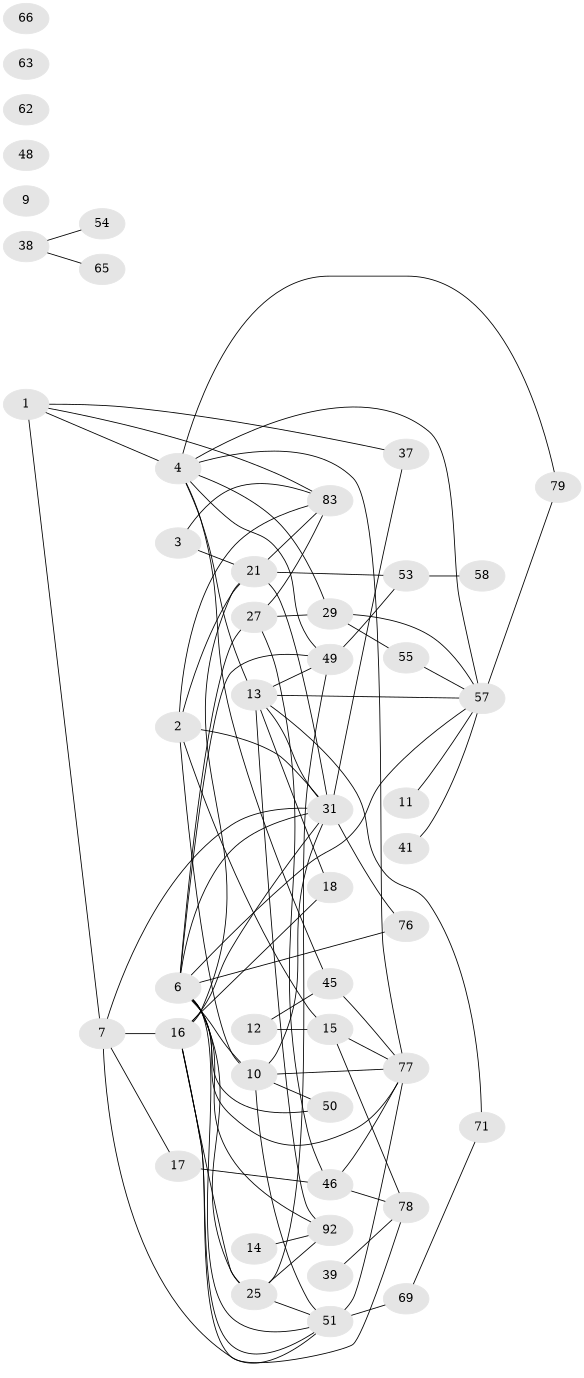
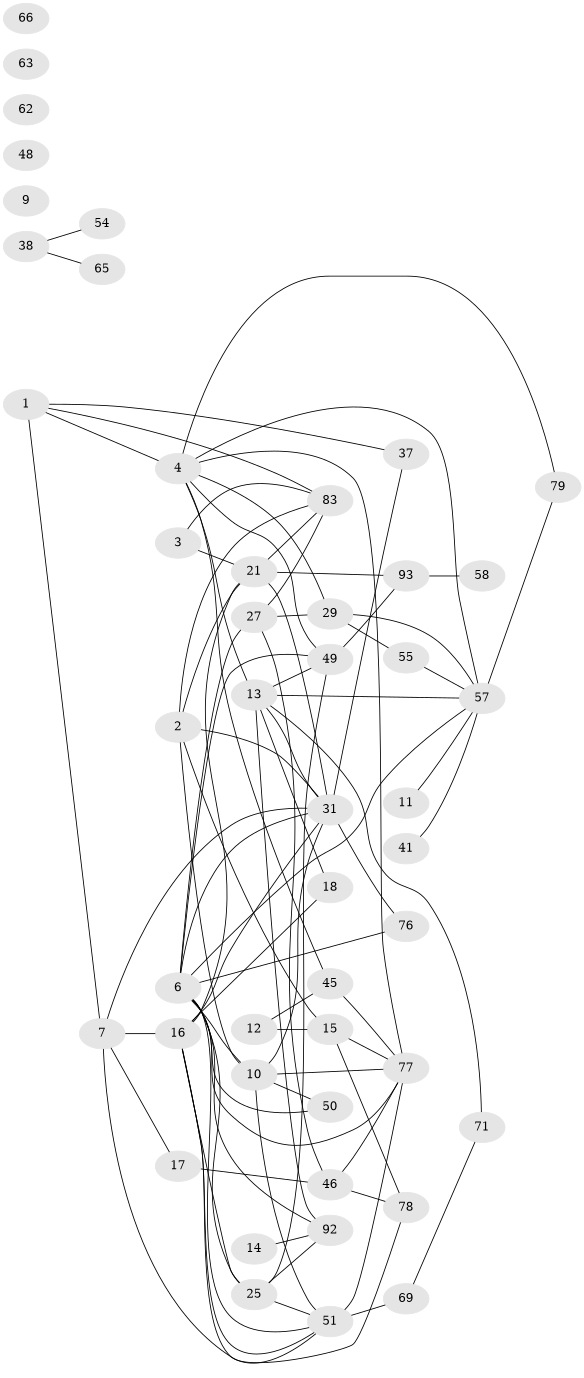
(406, 576) -> (406, 576)
(330, 1276) -> none
